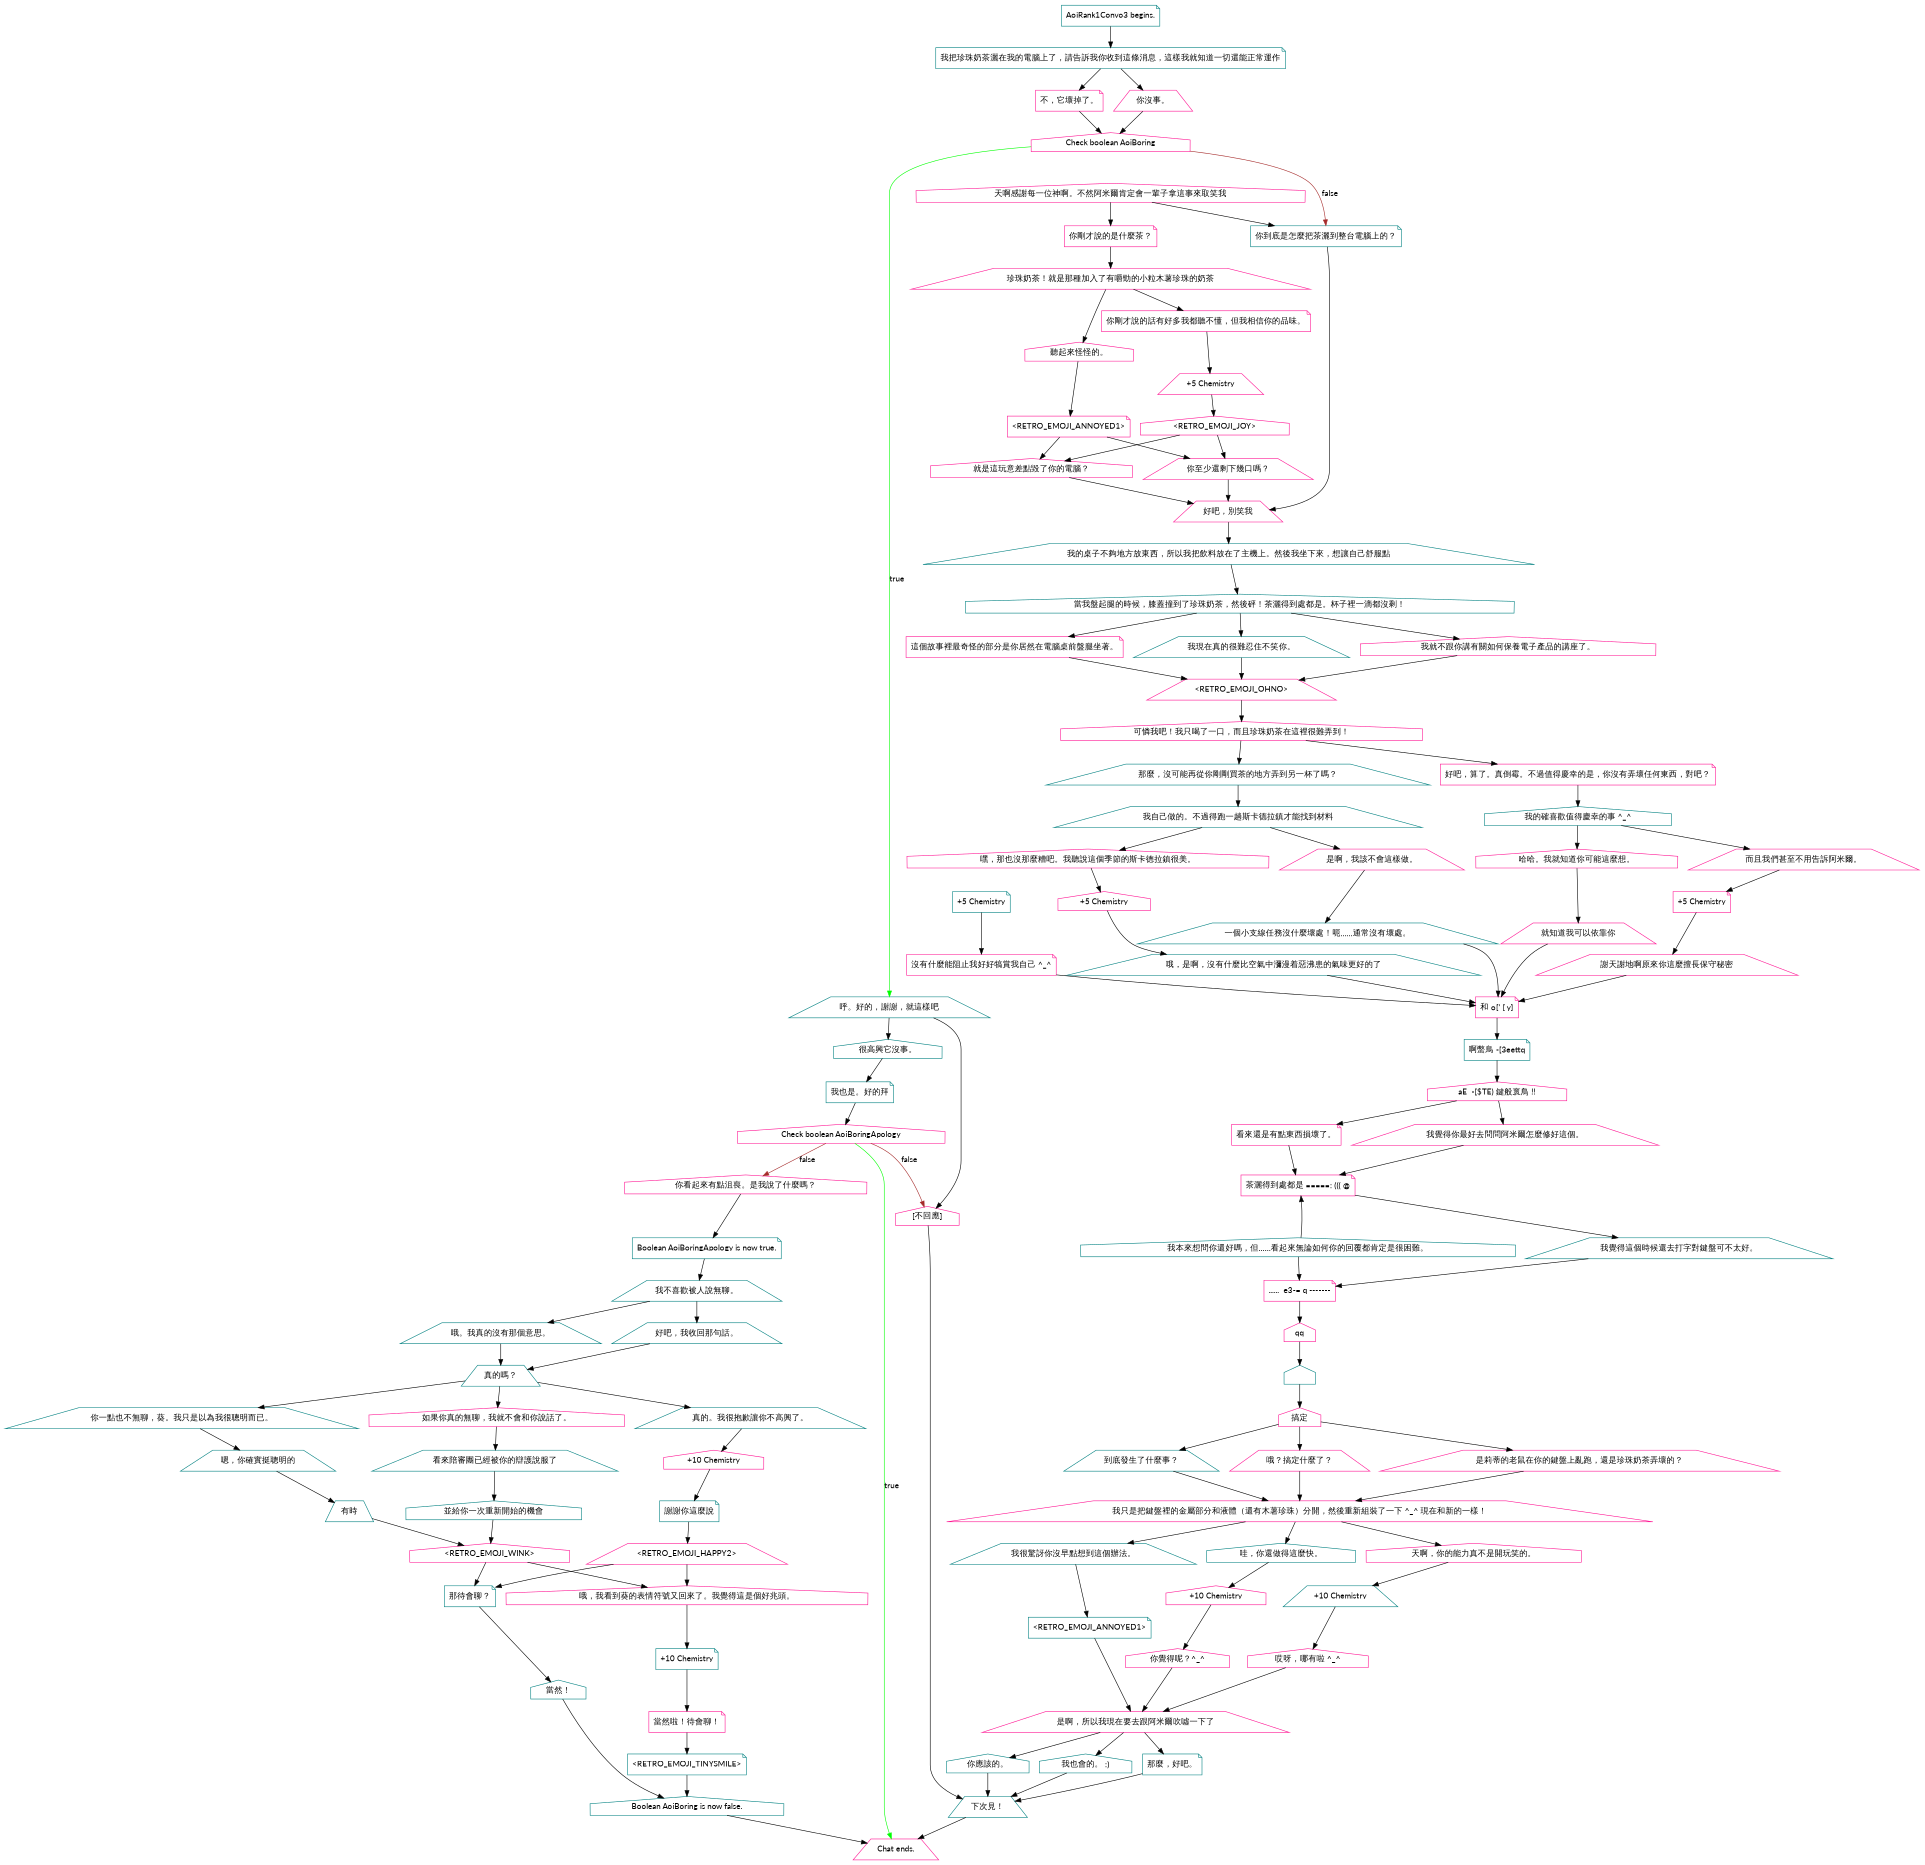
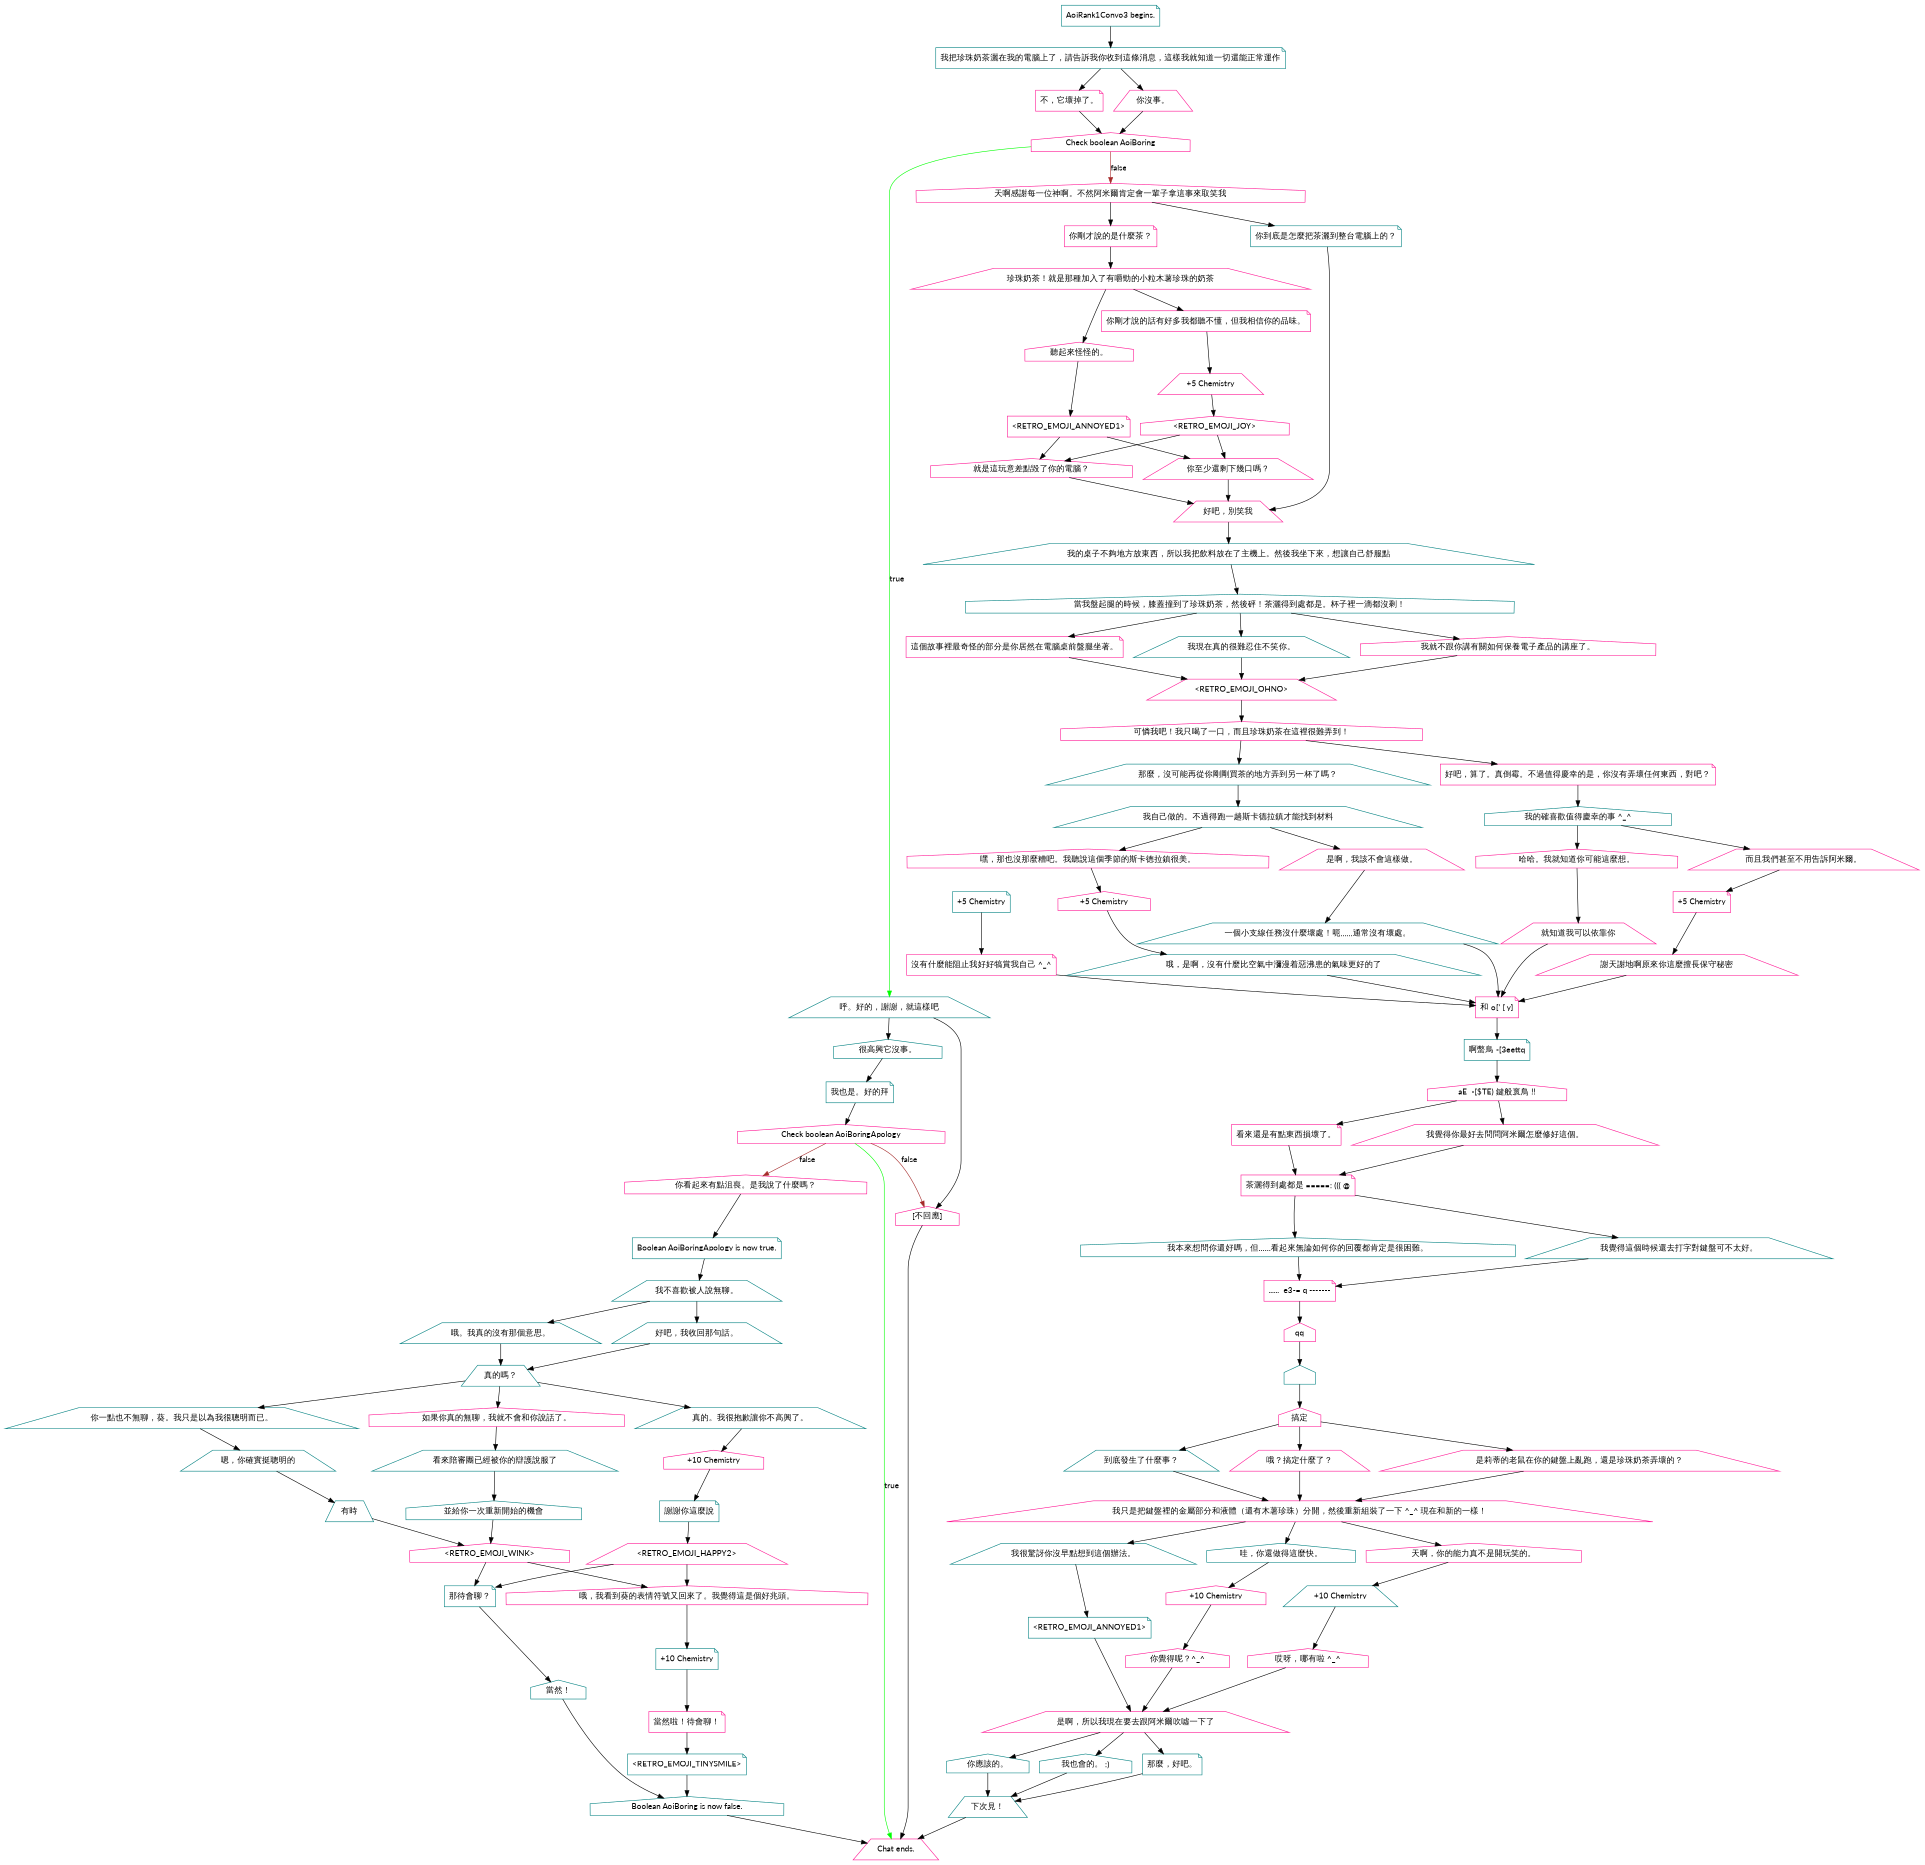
(1272, 166) -> (1111, 165)
(1302, 1220) -> (1294, 1214)
(930, 1517) -> (908, 1528)
